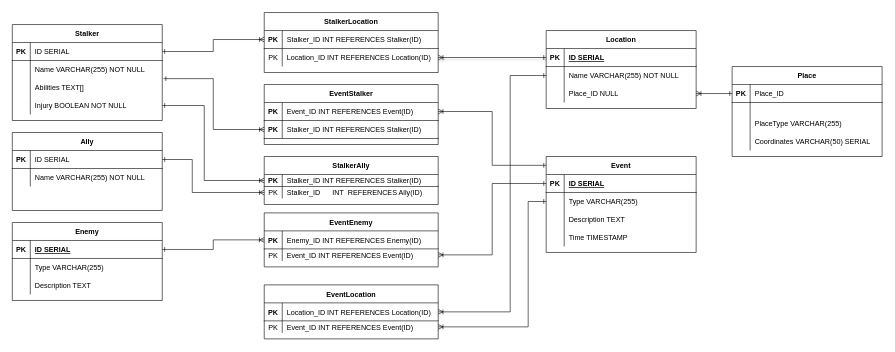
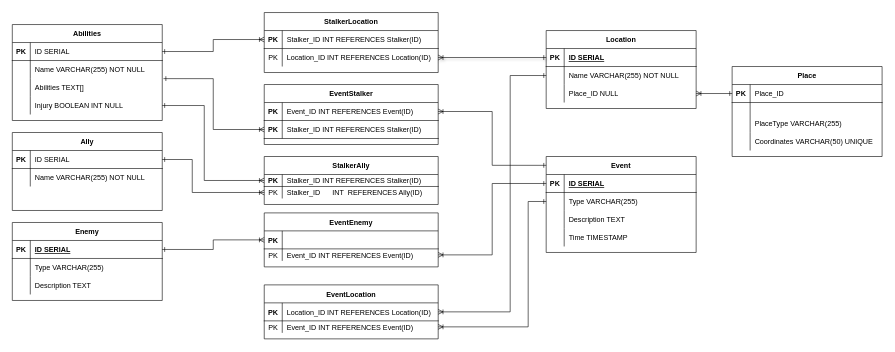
(87, 34) -> (87, 34)
(78, 106) -> (78, 106)
(812, 142) -> (812, 142)
(360, 240) -> none
